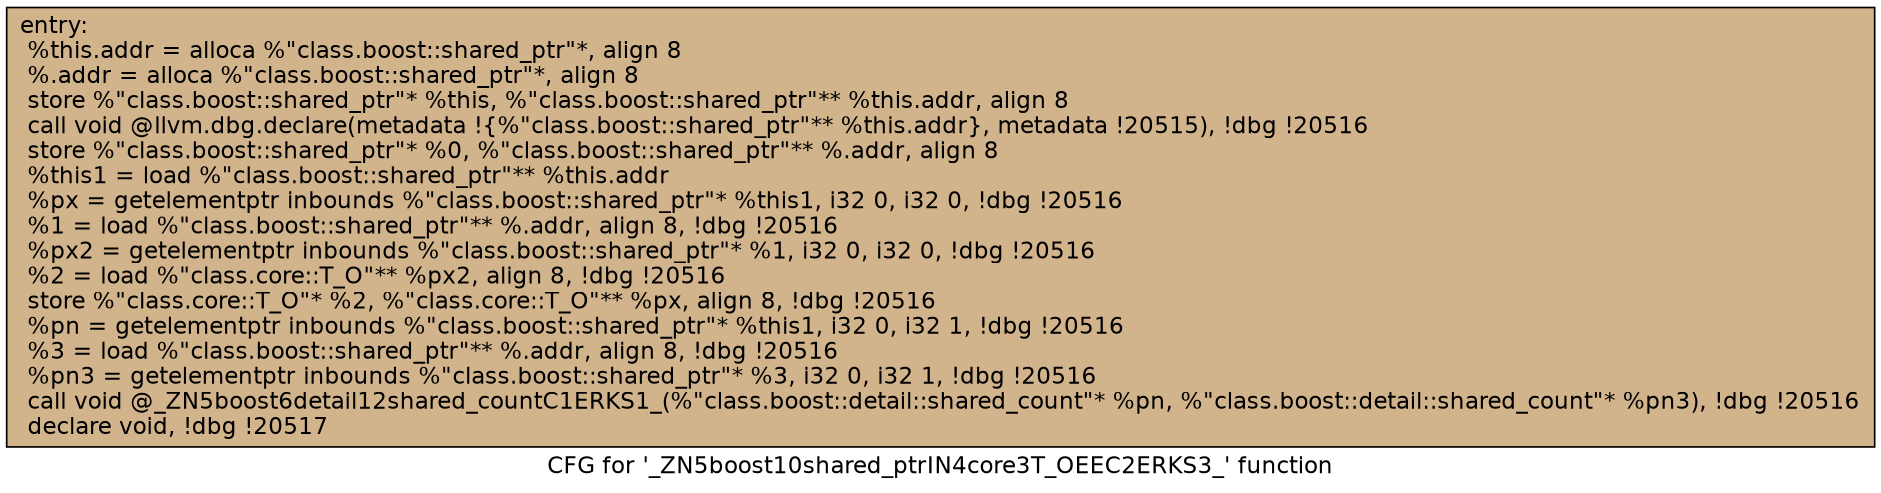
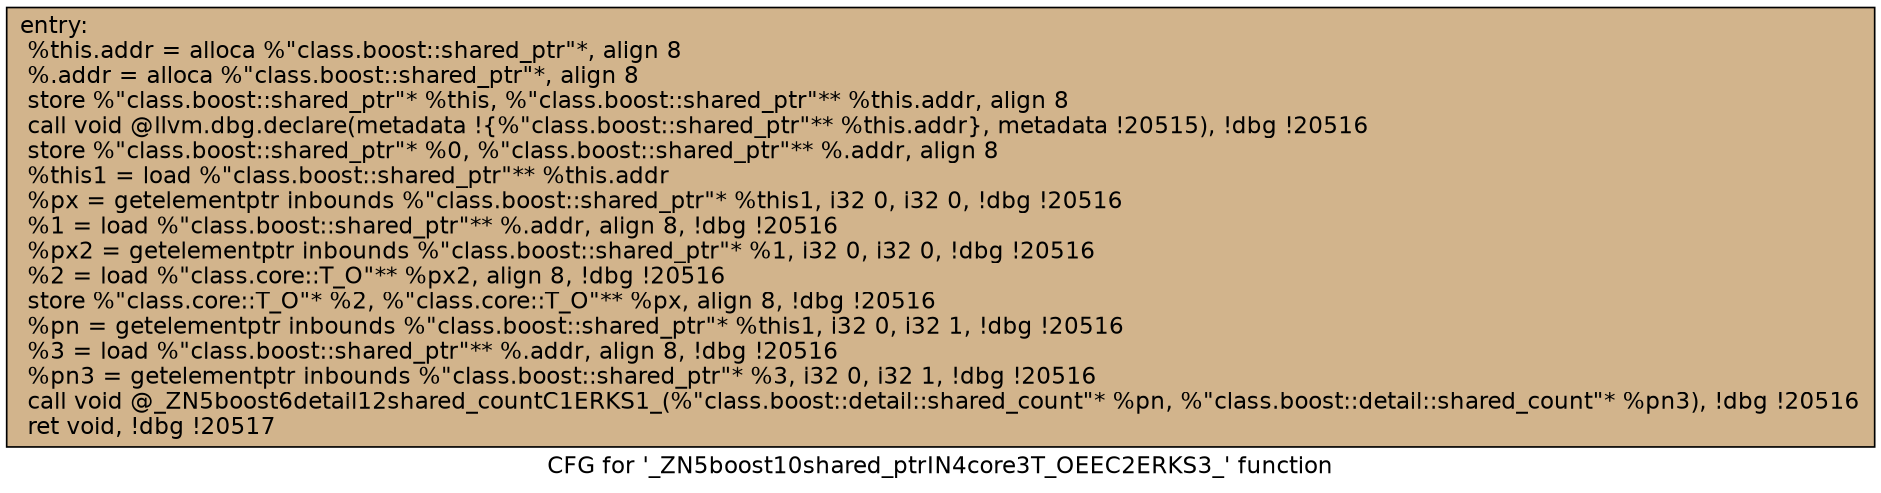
(175, 427) -> (149, 427)
